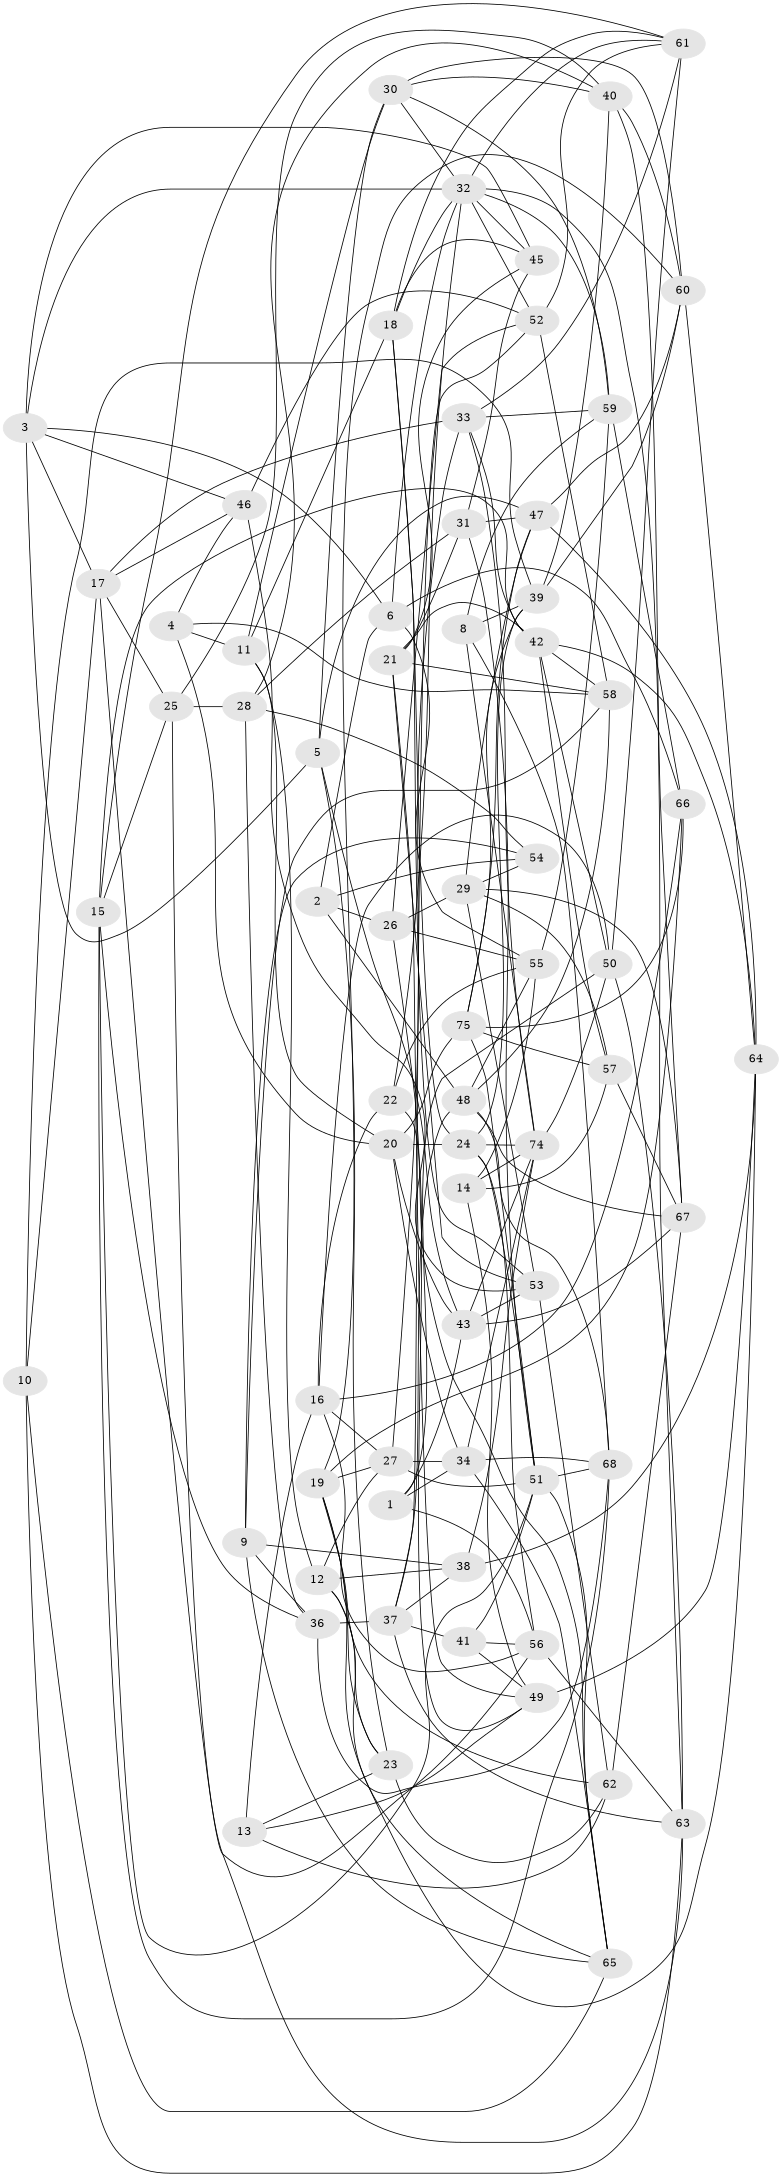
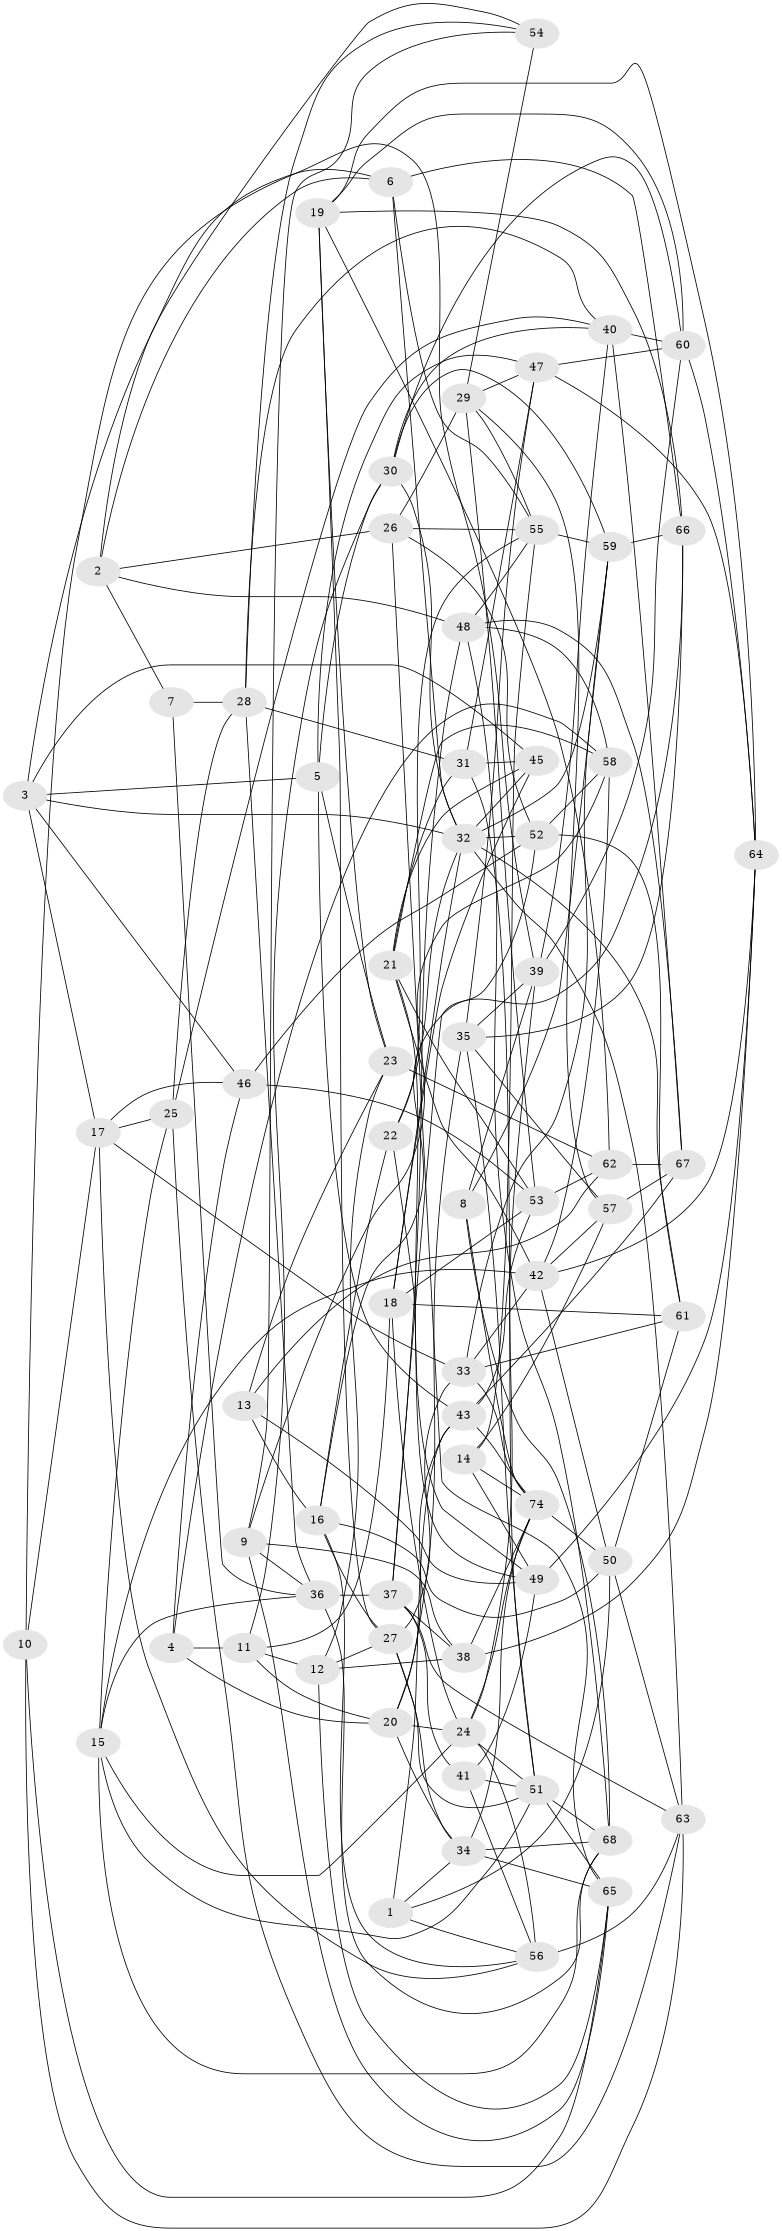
(197, 282) -> (279, 1875)
none -> (171, 702)
(650, 981) -> (507, 462)
(464, 1026) -> (464, 1037)
